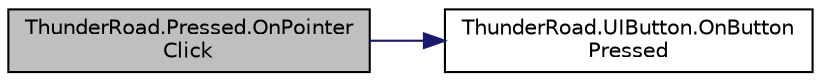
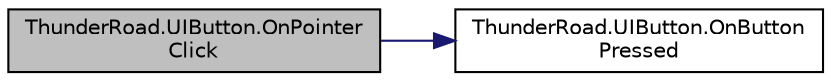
(189, 41) -> (194, 41)
